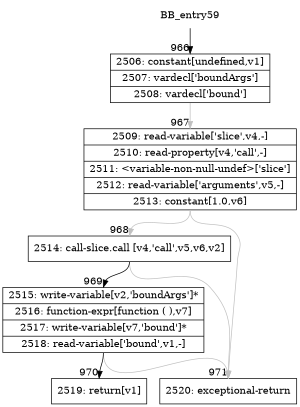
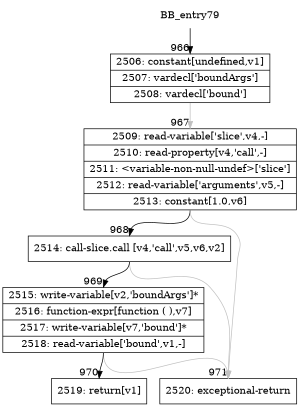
(190, 16) -> (190, 16)
(163, 223) -> (163, 223)
